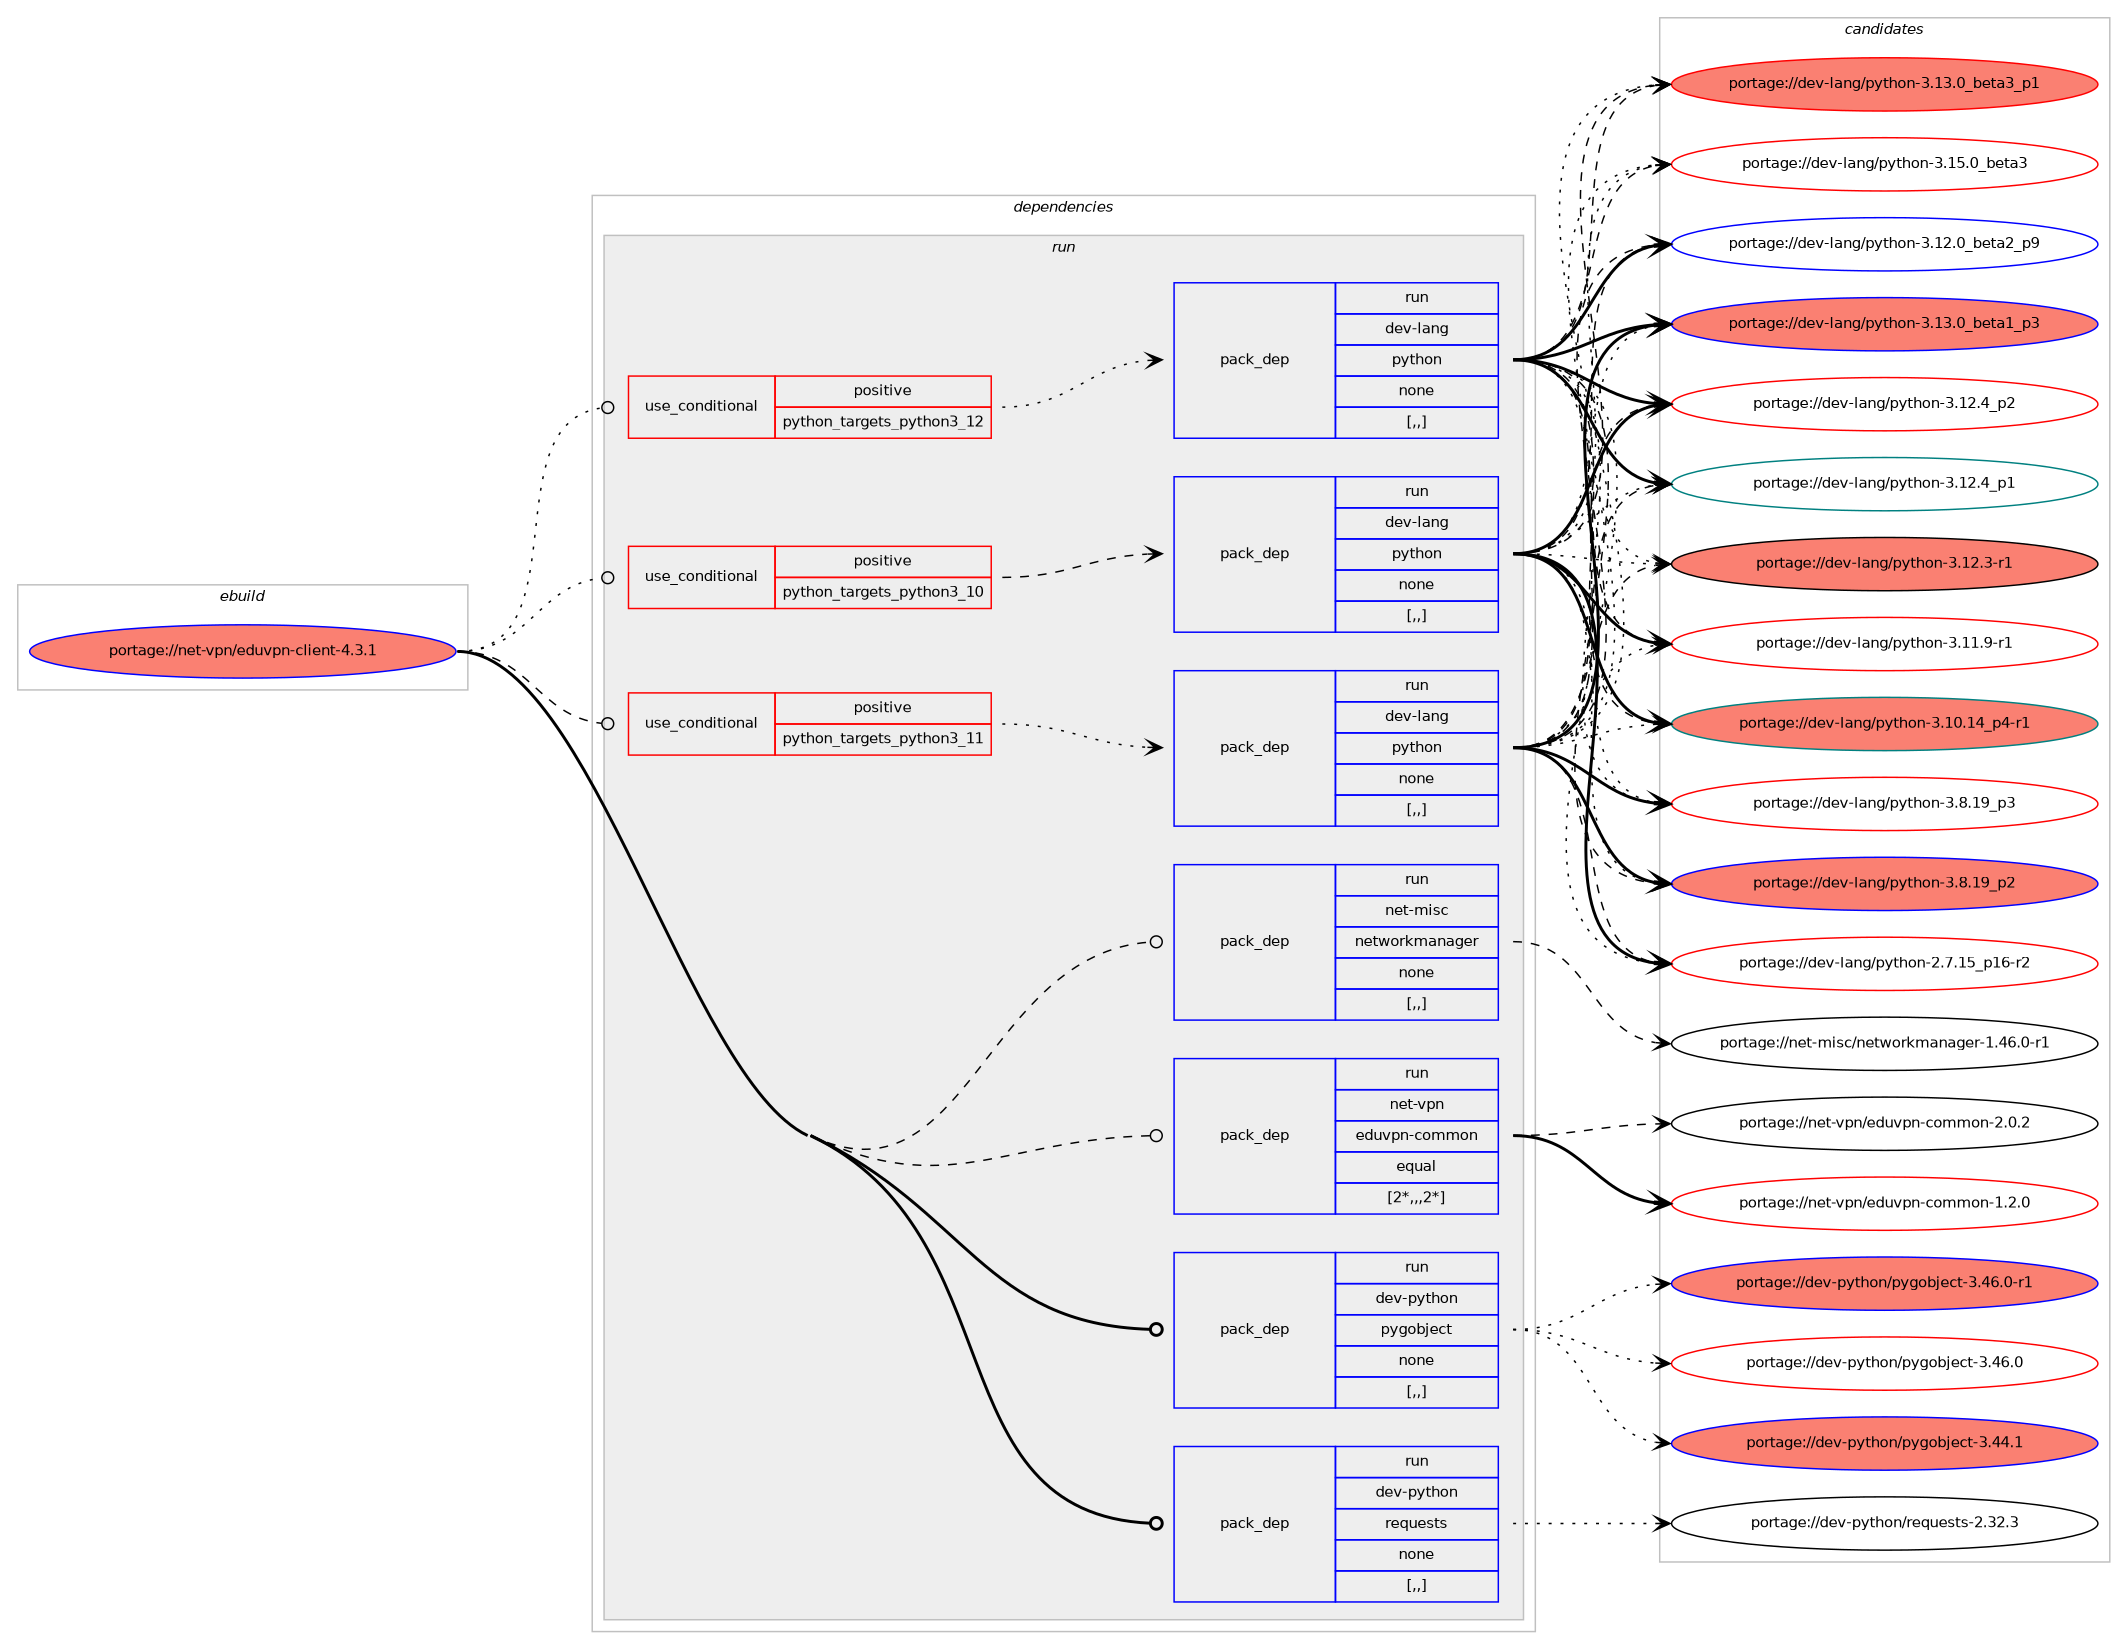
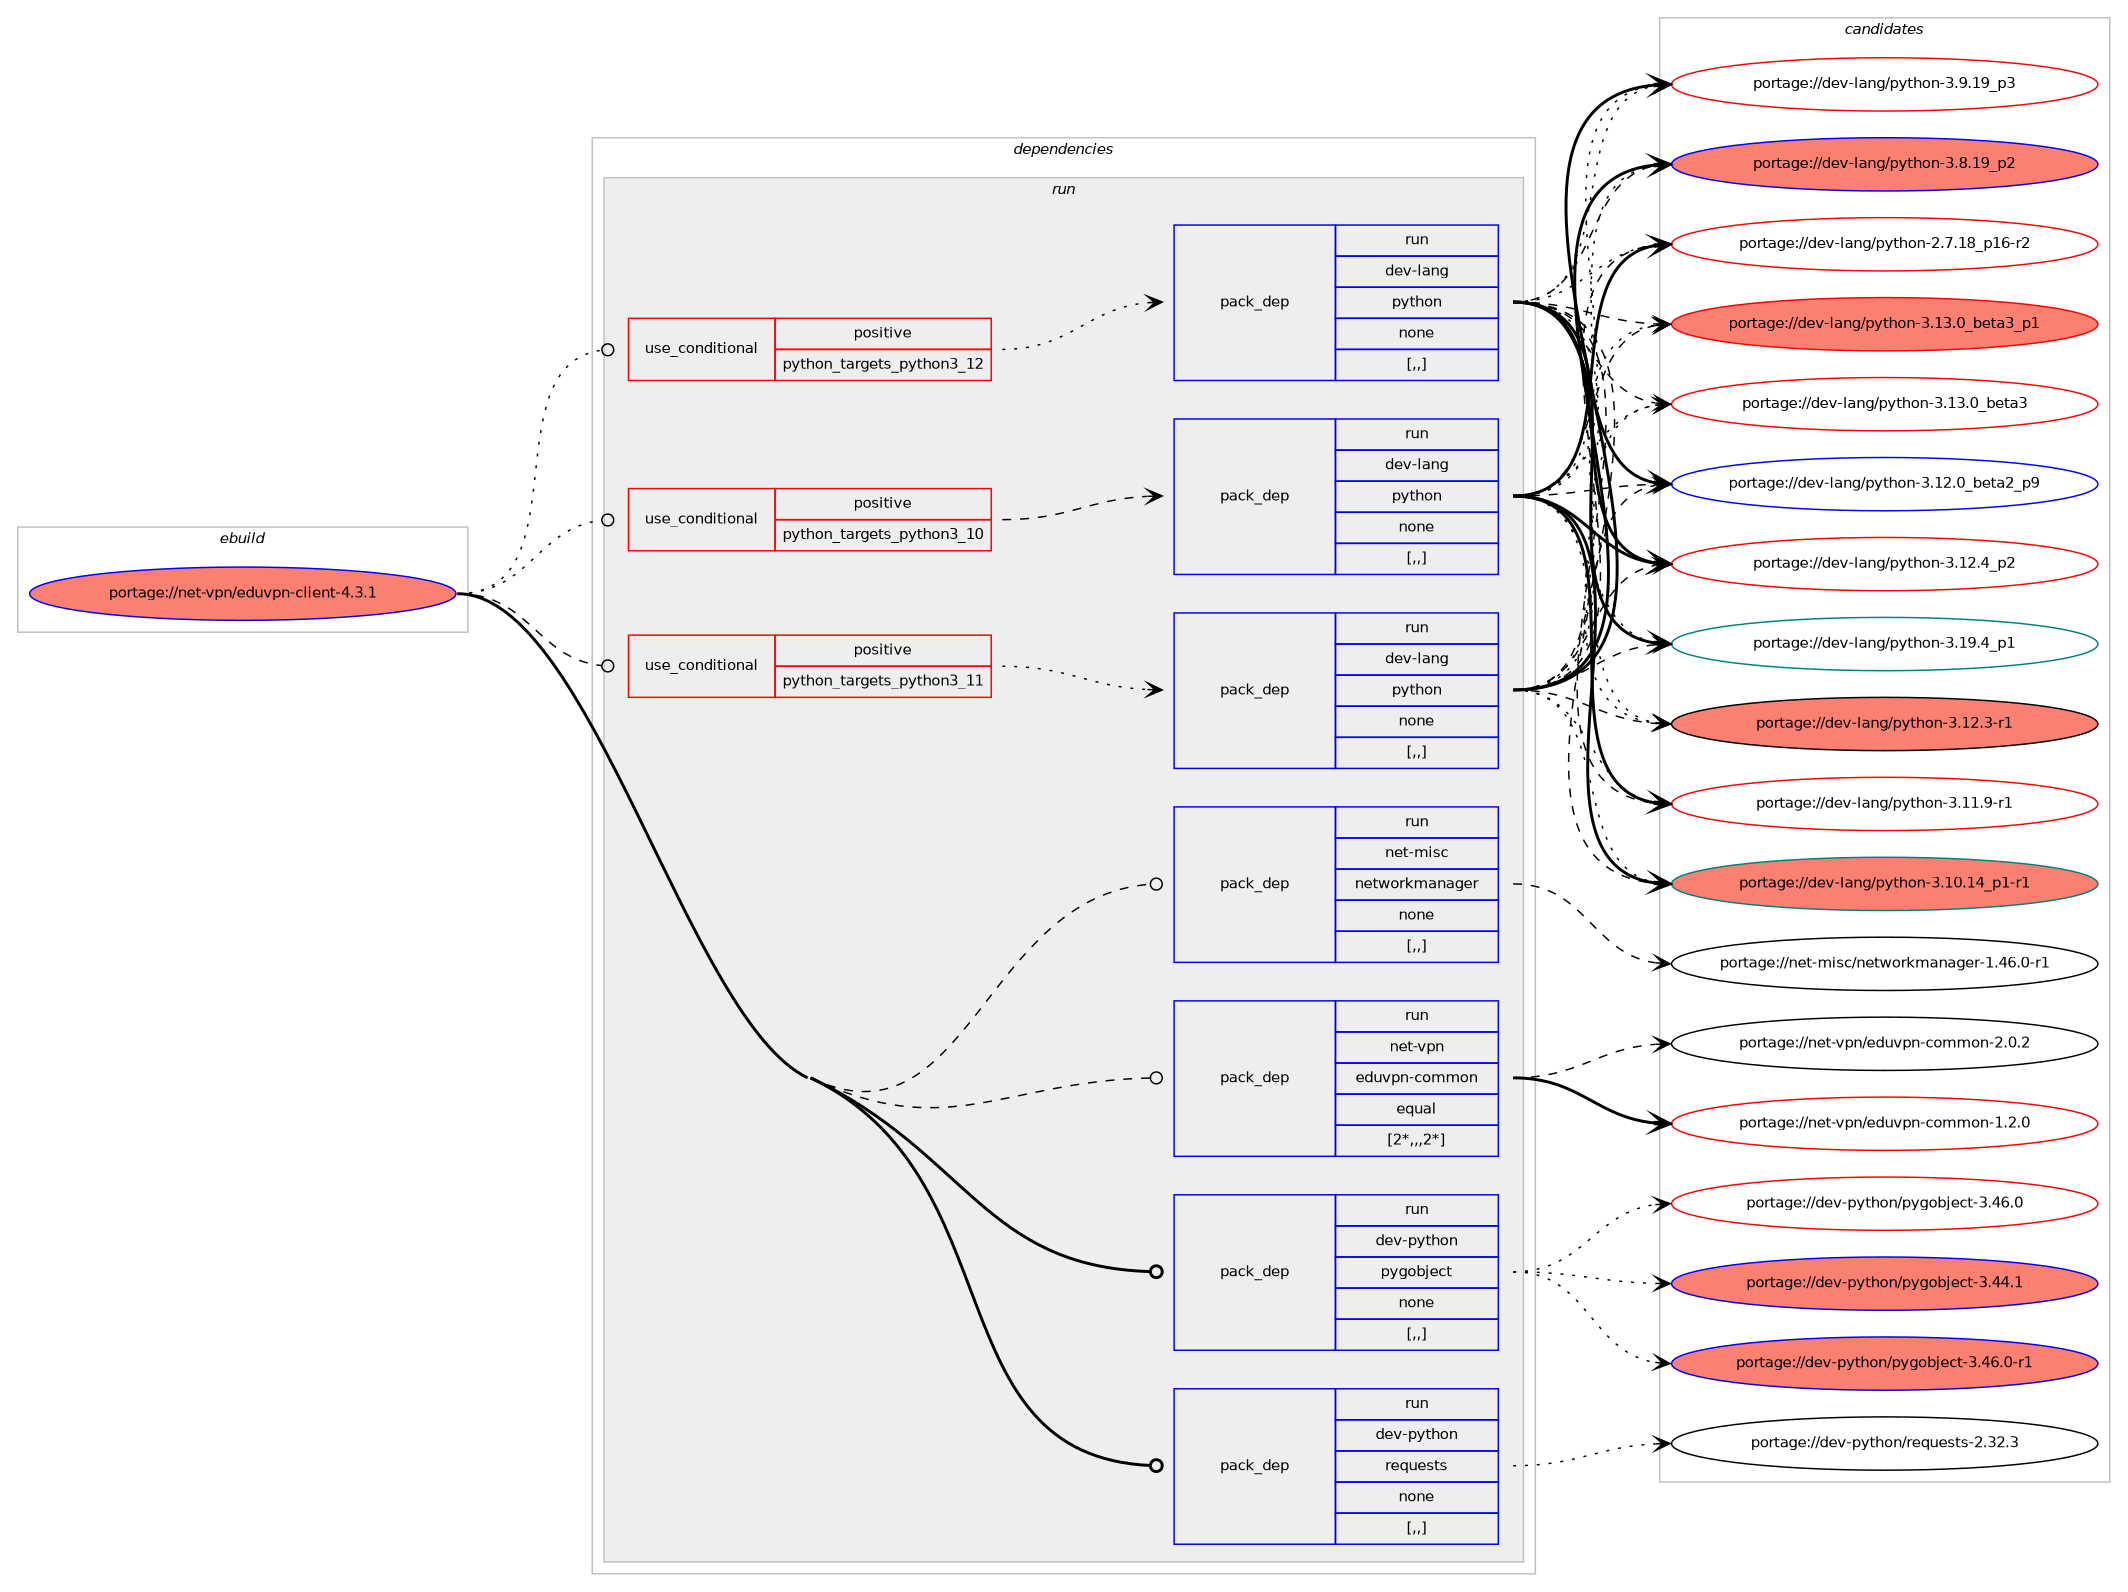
(1885, 164) -> (1885, 404)
(1885, 324) -> none
(1885, 484) -> (1885, 644)
(1885, 724) -> (1885, 884)
(1885, 804) -> (1885, 84)
(1885, 964) -> (1885, 244)
